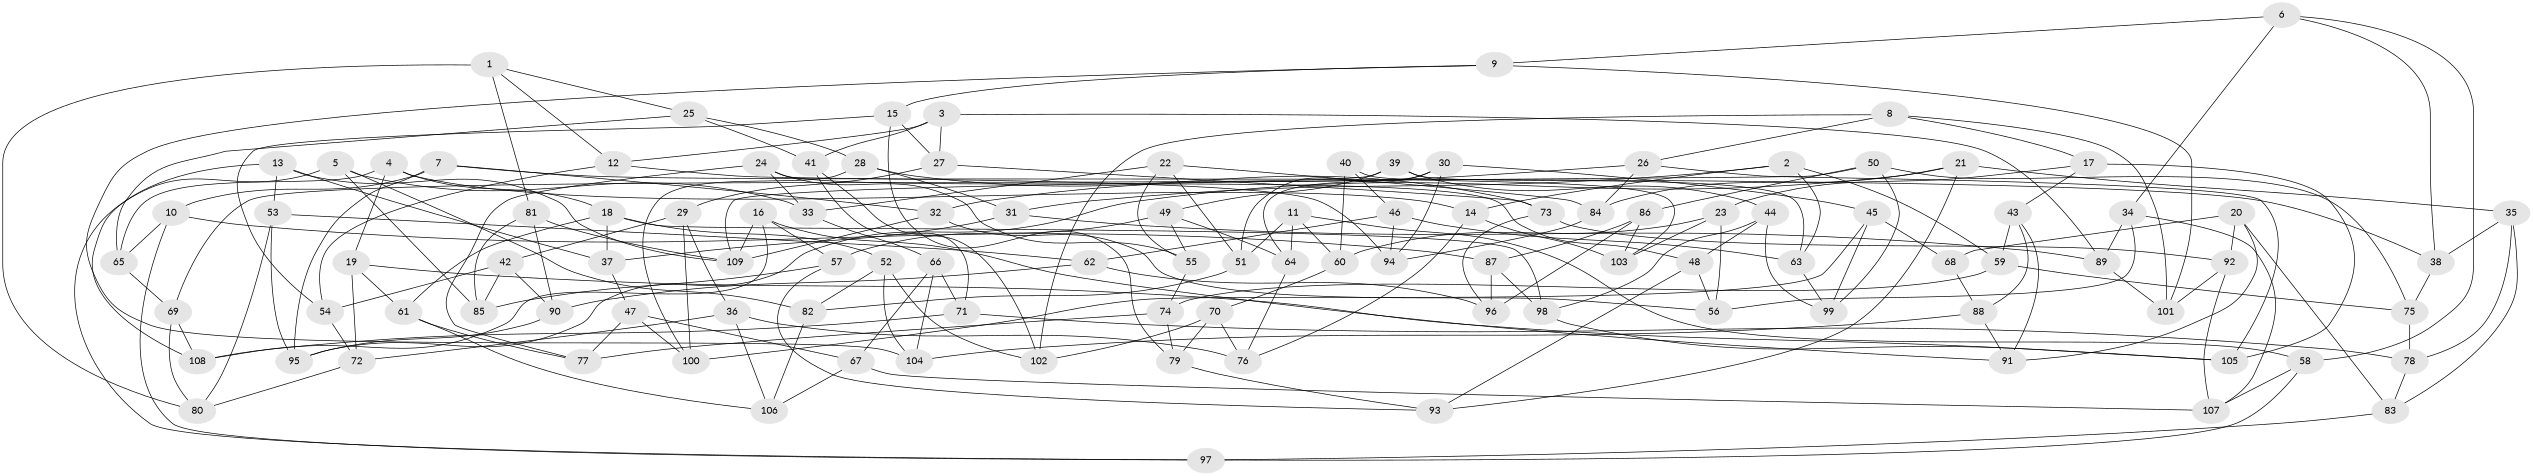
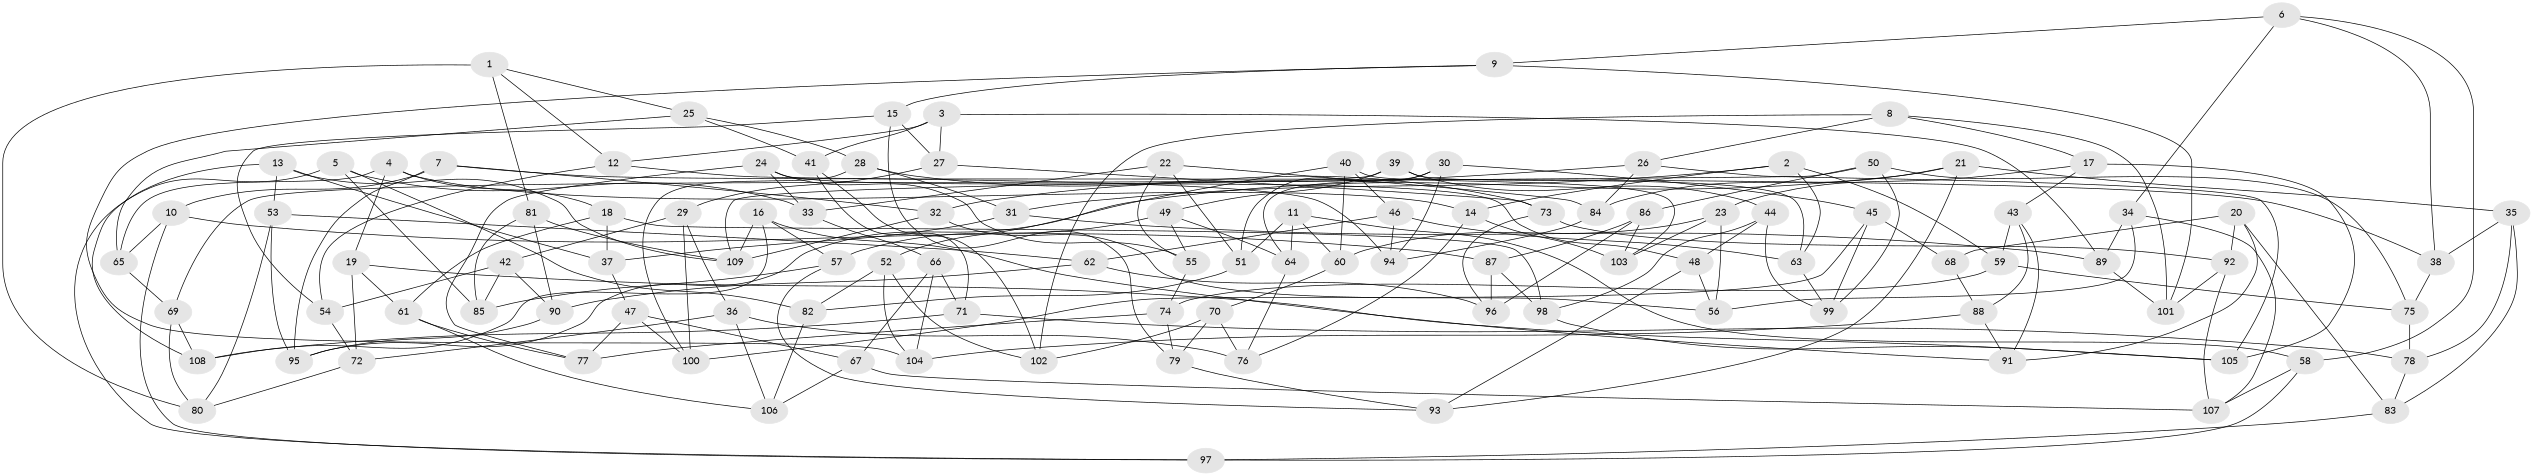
(742, 234) -> (1113, 207)
